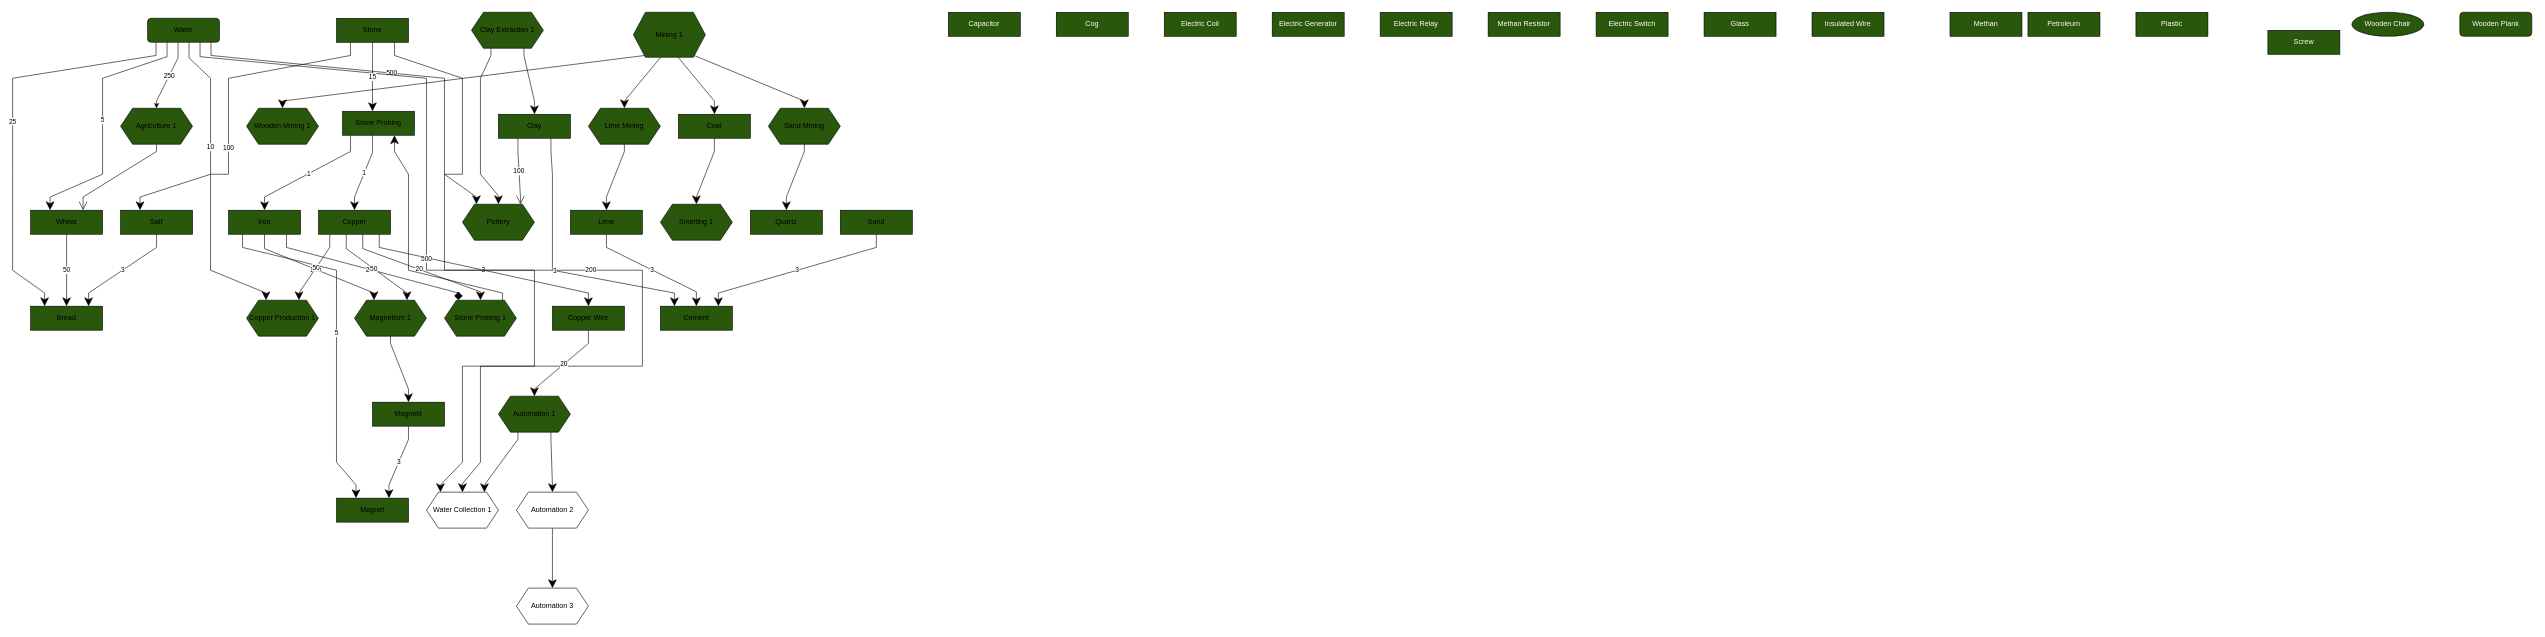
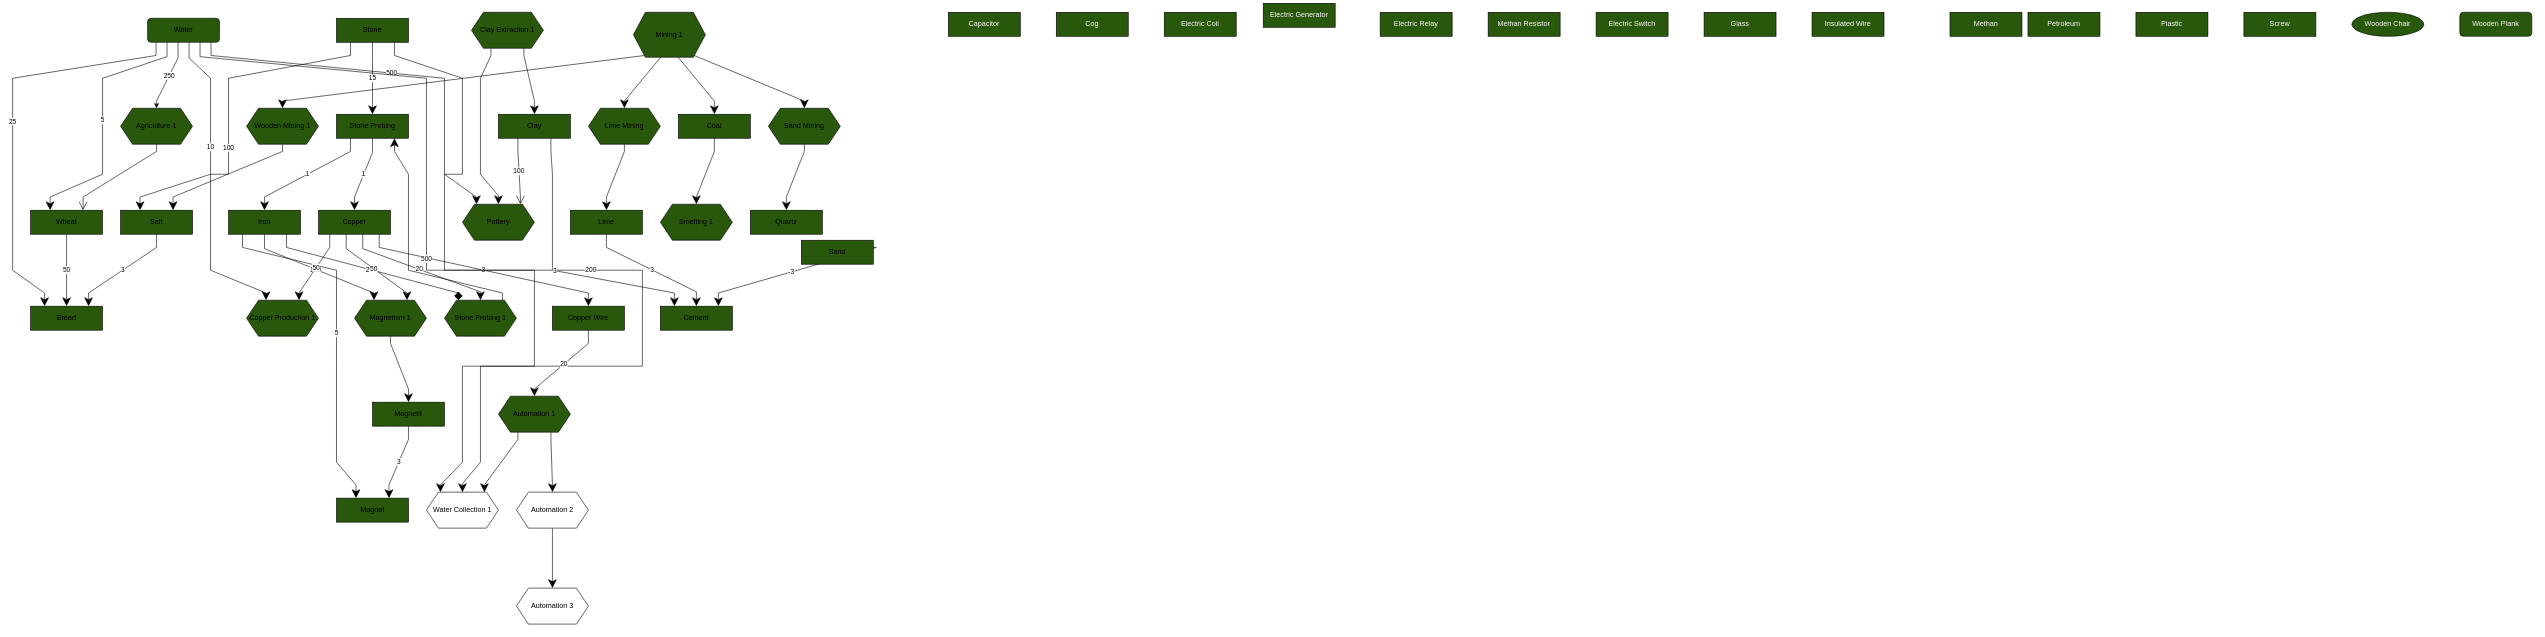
(1308, 24) -> (1299, 15)
(2304, 42) -> (2280, 24)
(378, 123) -> (372, 126)
none -> (230, 173)
(876, 222) -> (837, 252)
